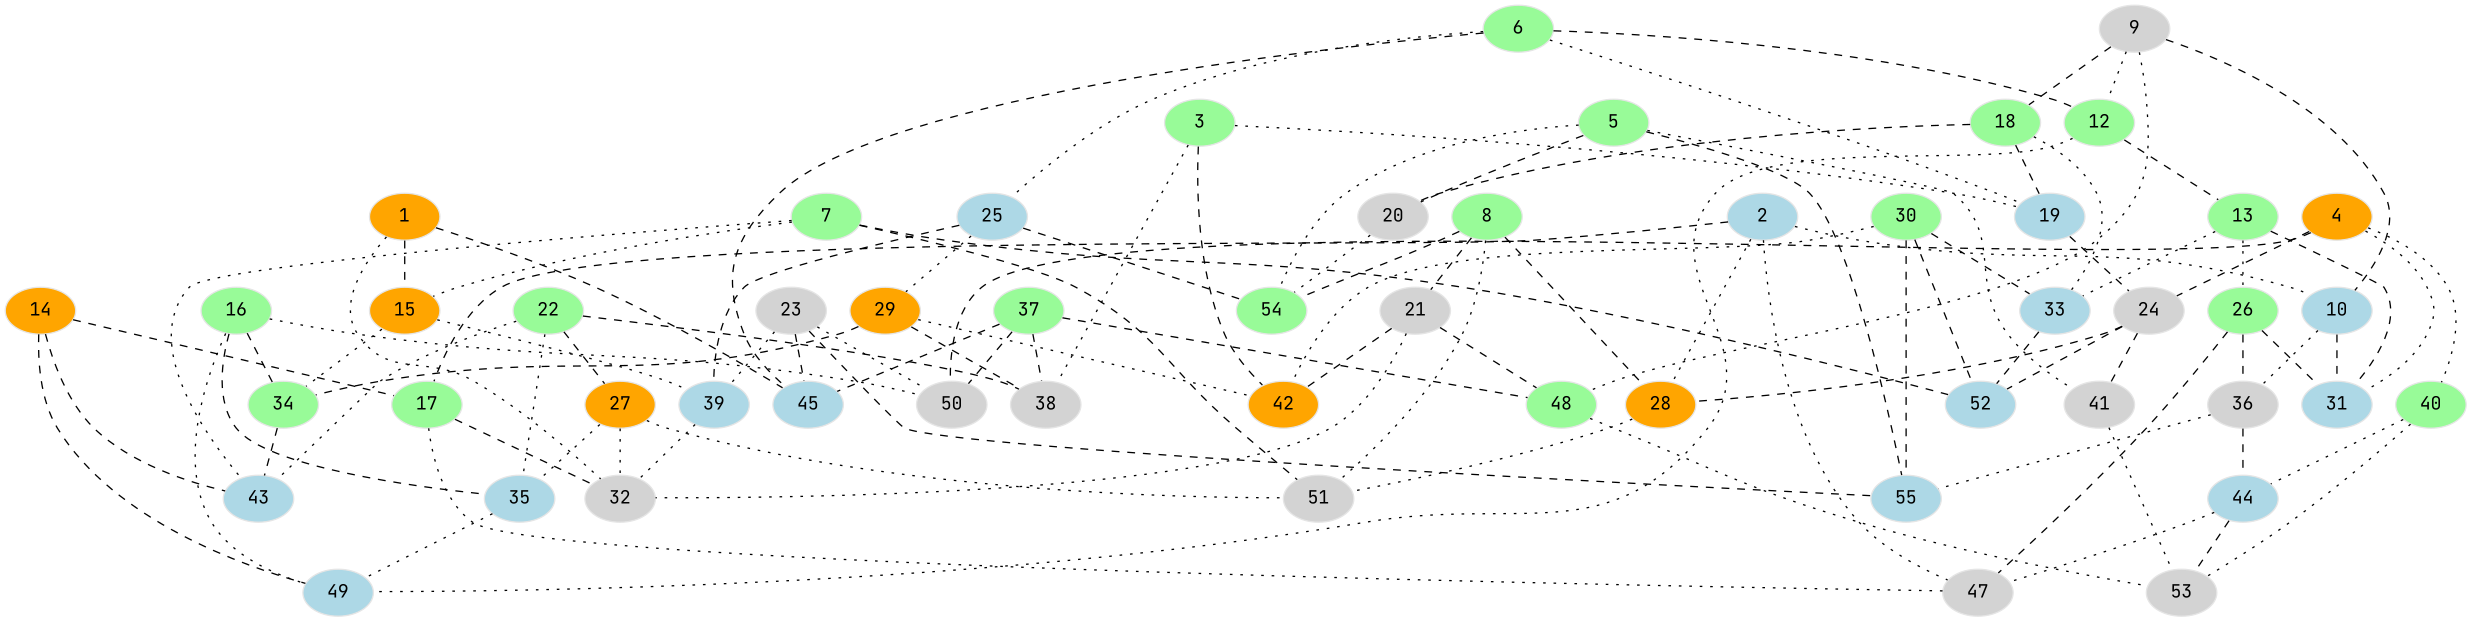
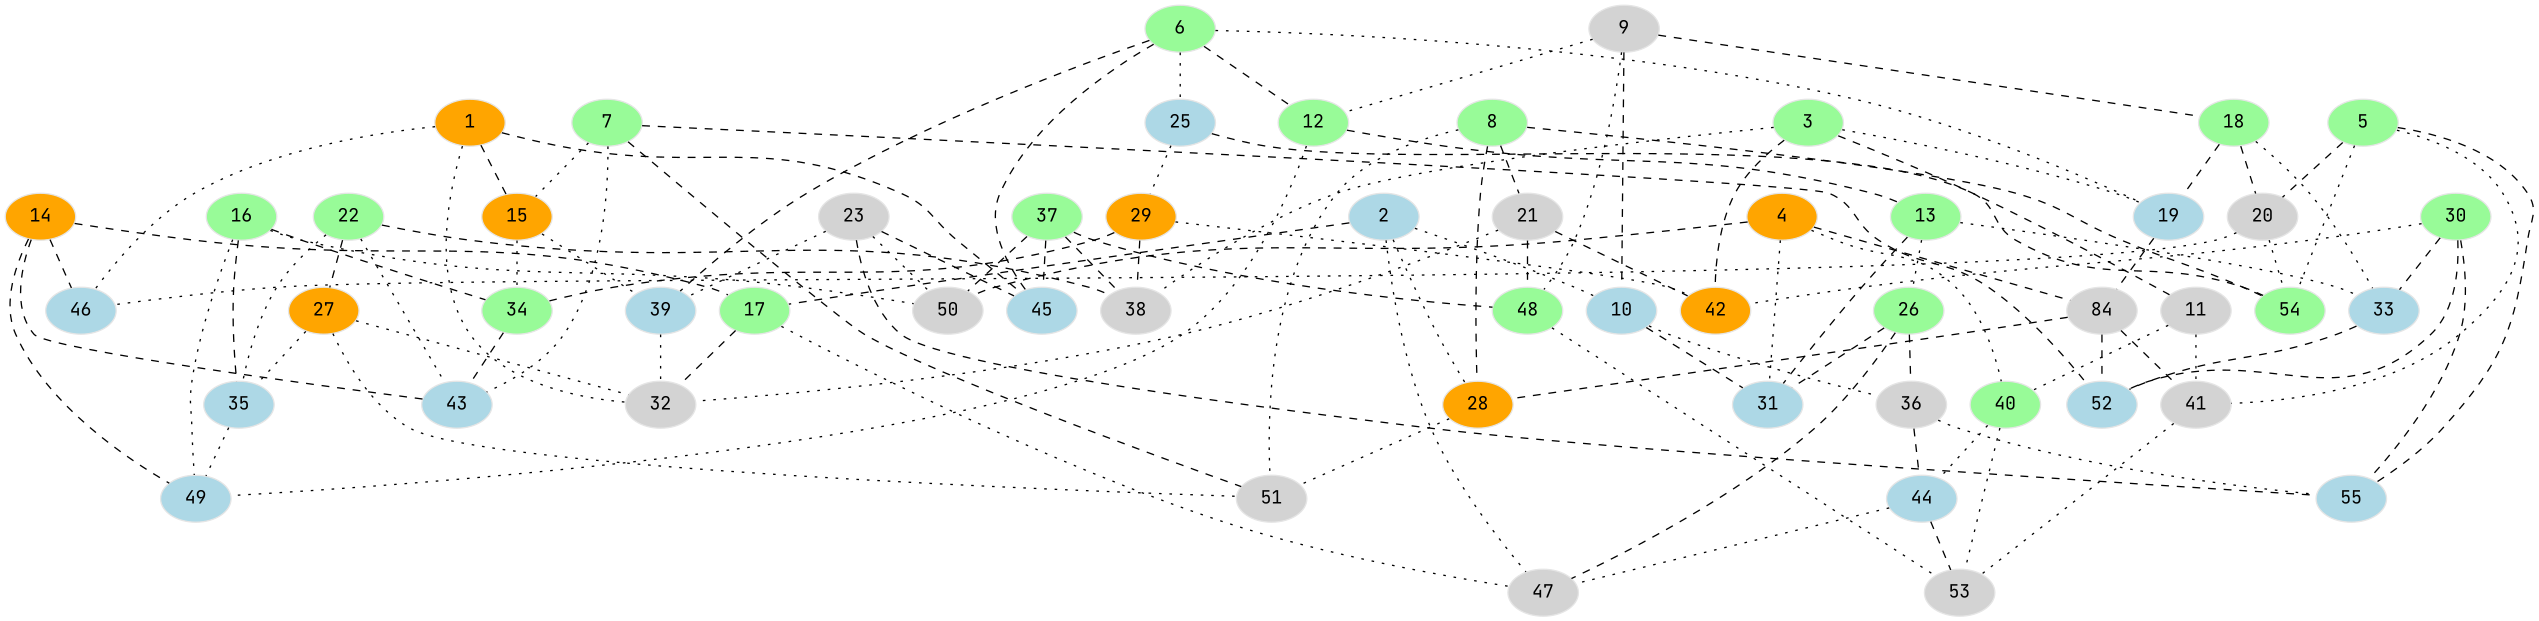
(802, 265) -> (890, 148)
none -> (81, 311)
(2149, 311) -> (2102, 311)
none -> (2196, 311)
